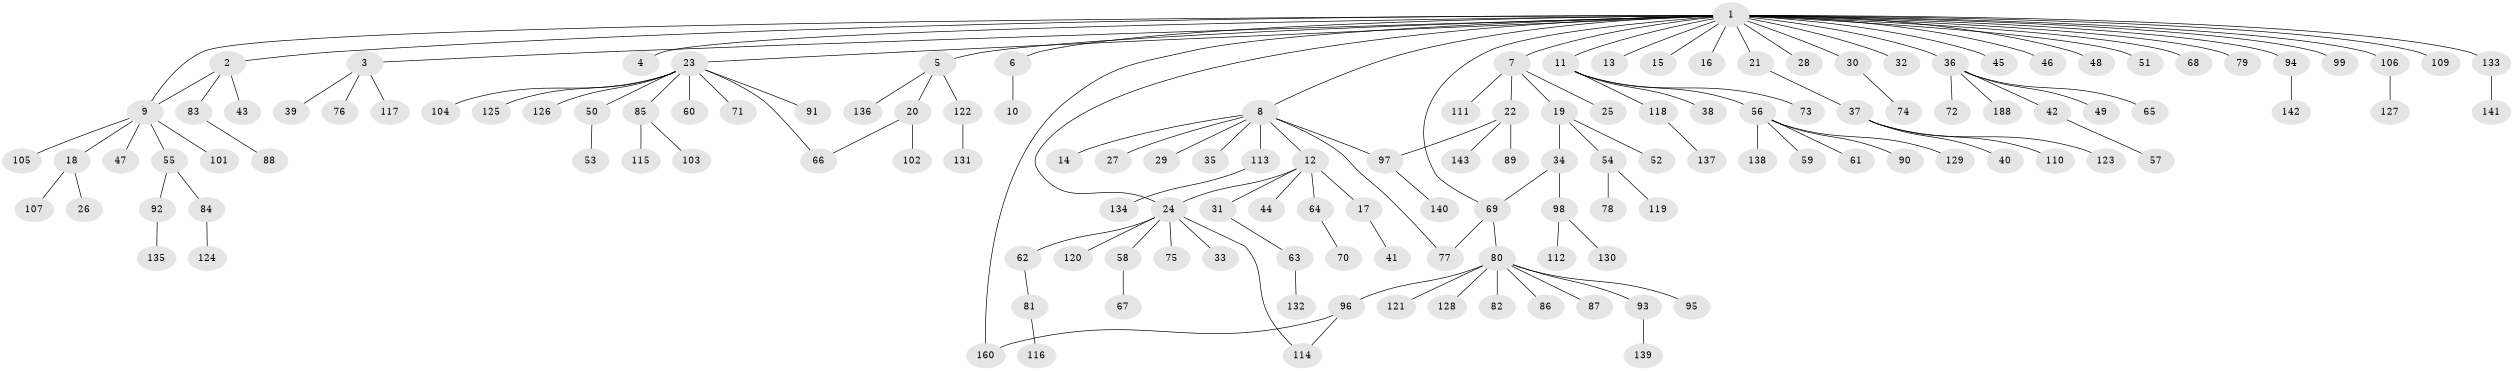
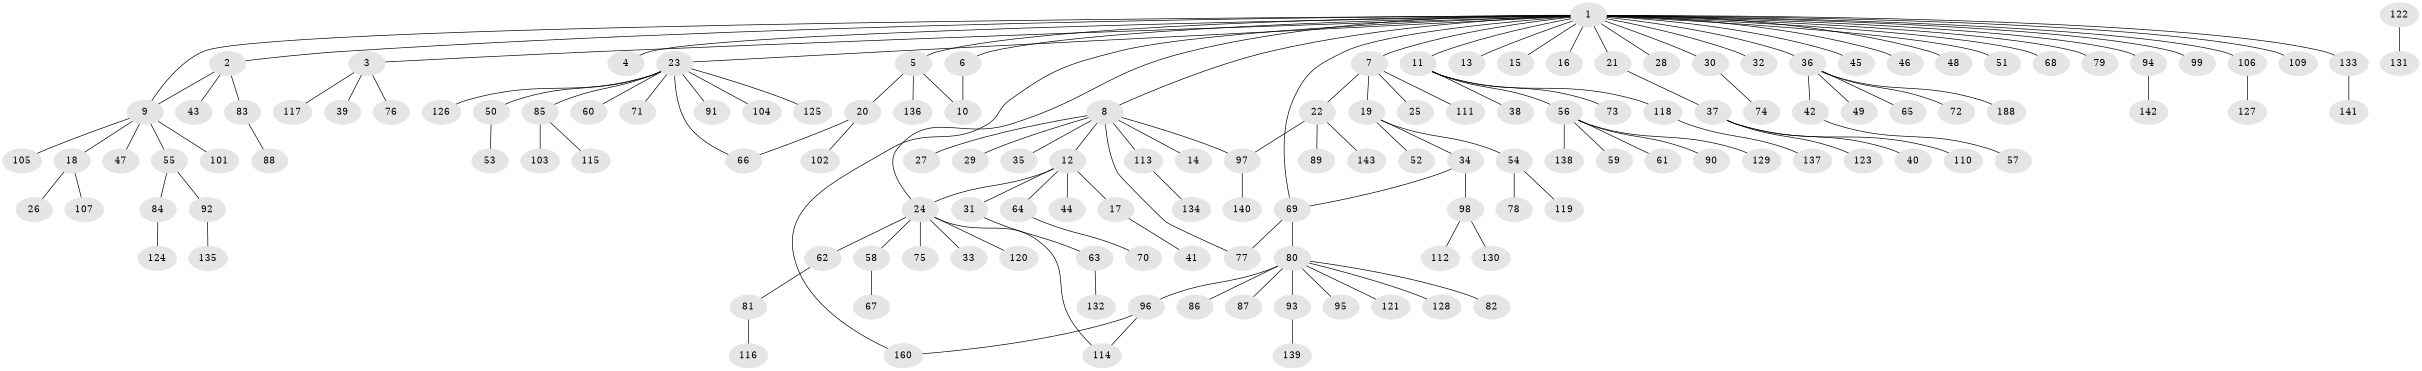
(950, 88) -> (938, 88)
